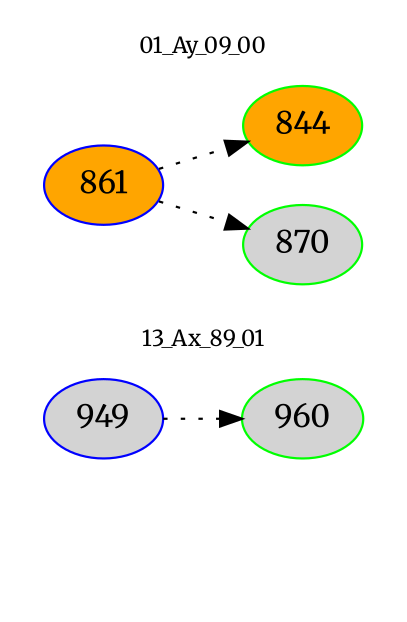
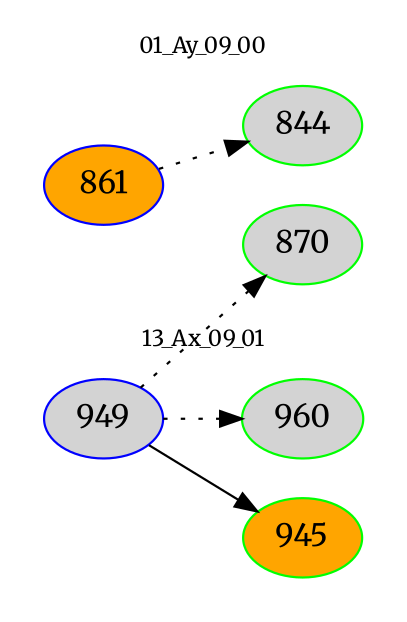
(303, 126) -> (303, 126)
(193, 212) -> (195, 339)
(203, 341) -> (203, 341)
none -> (303, 538)
